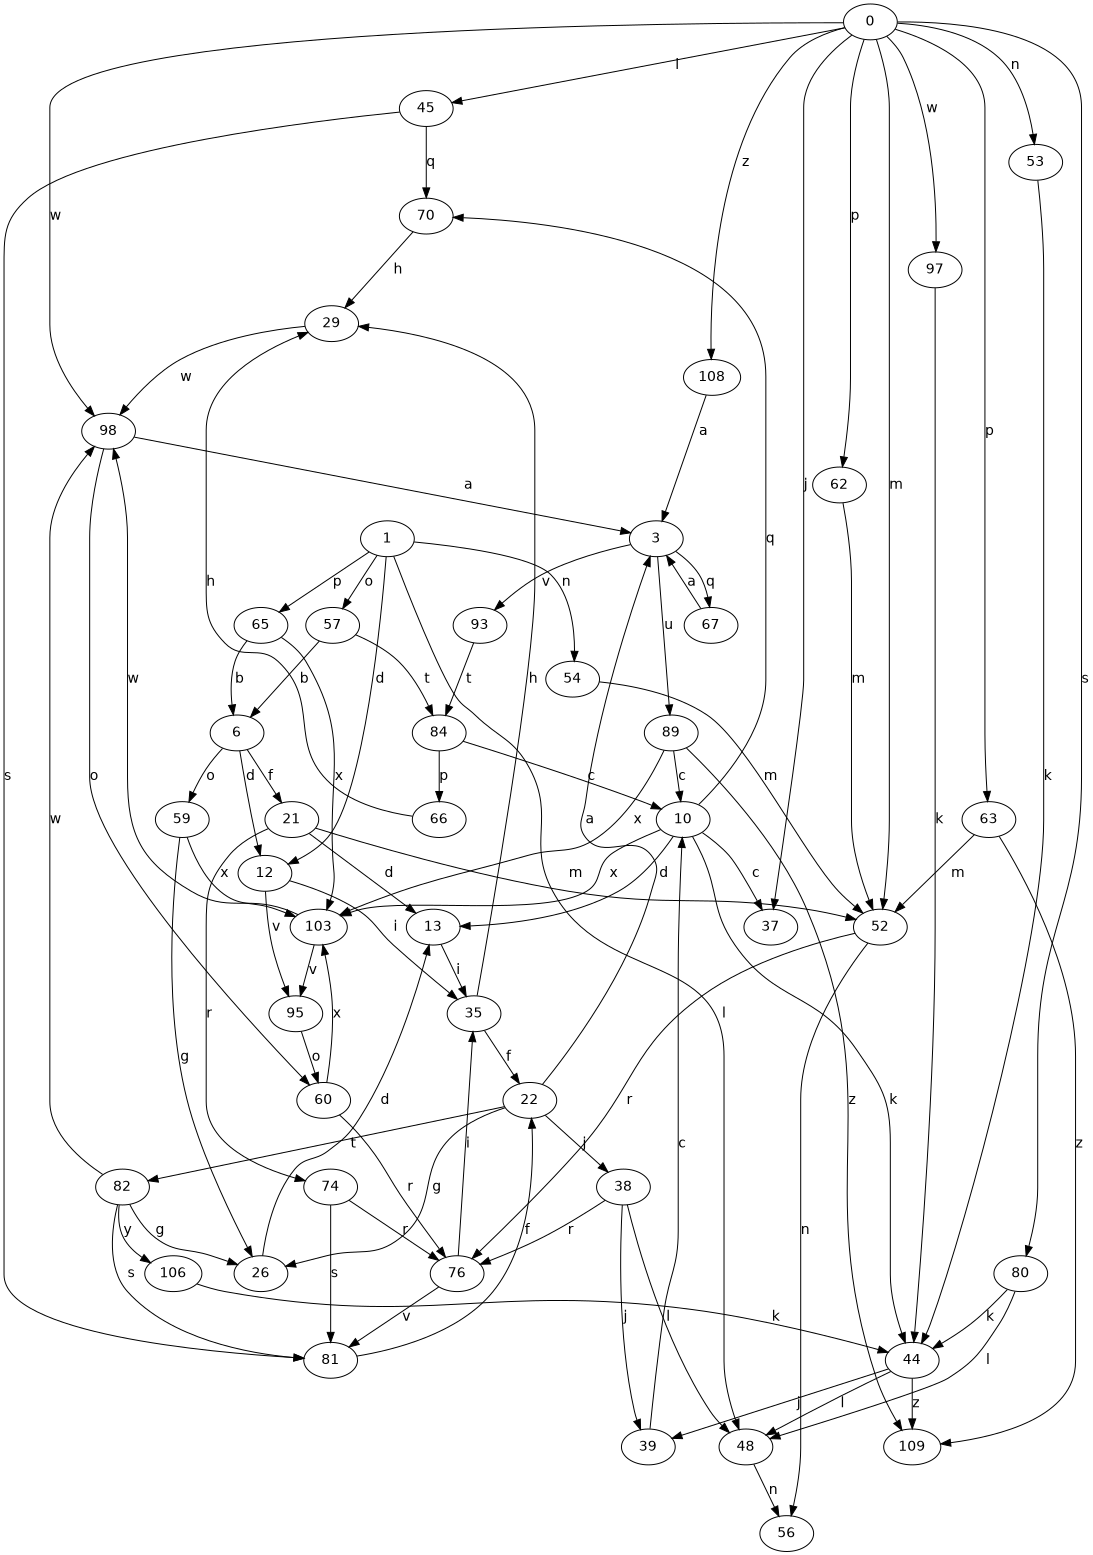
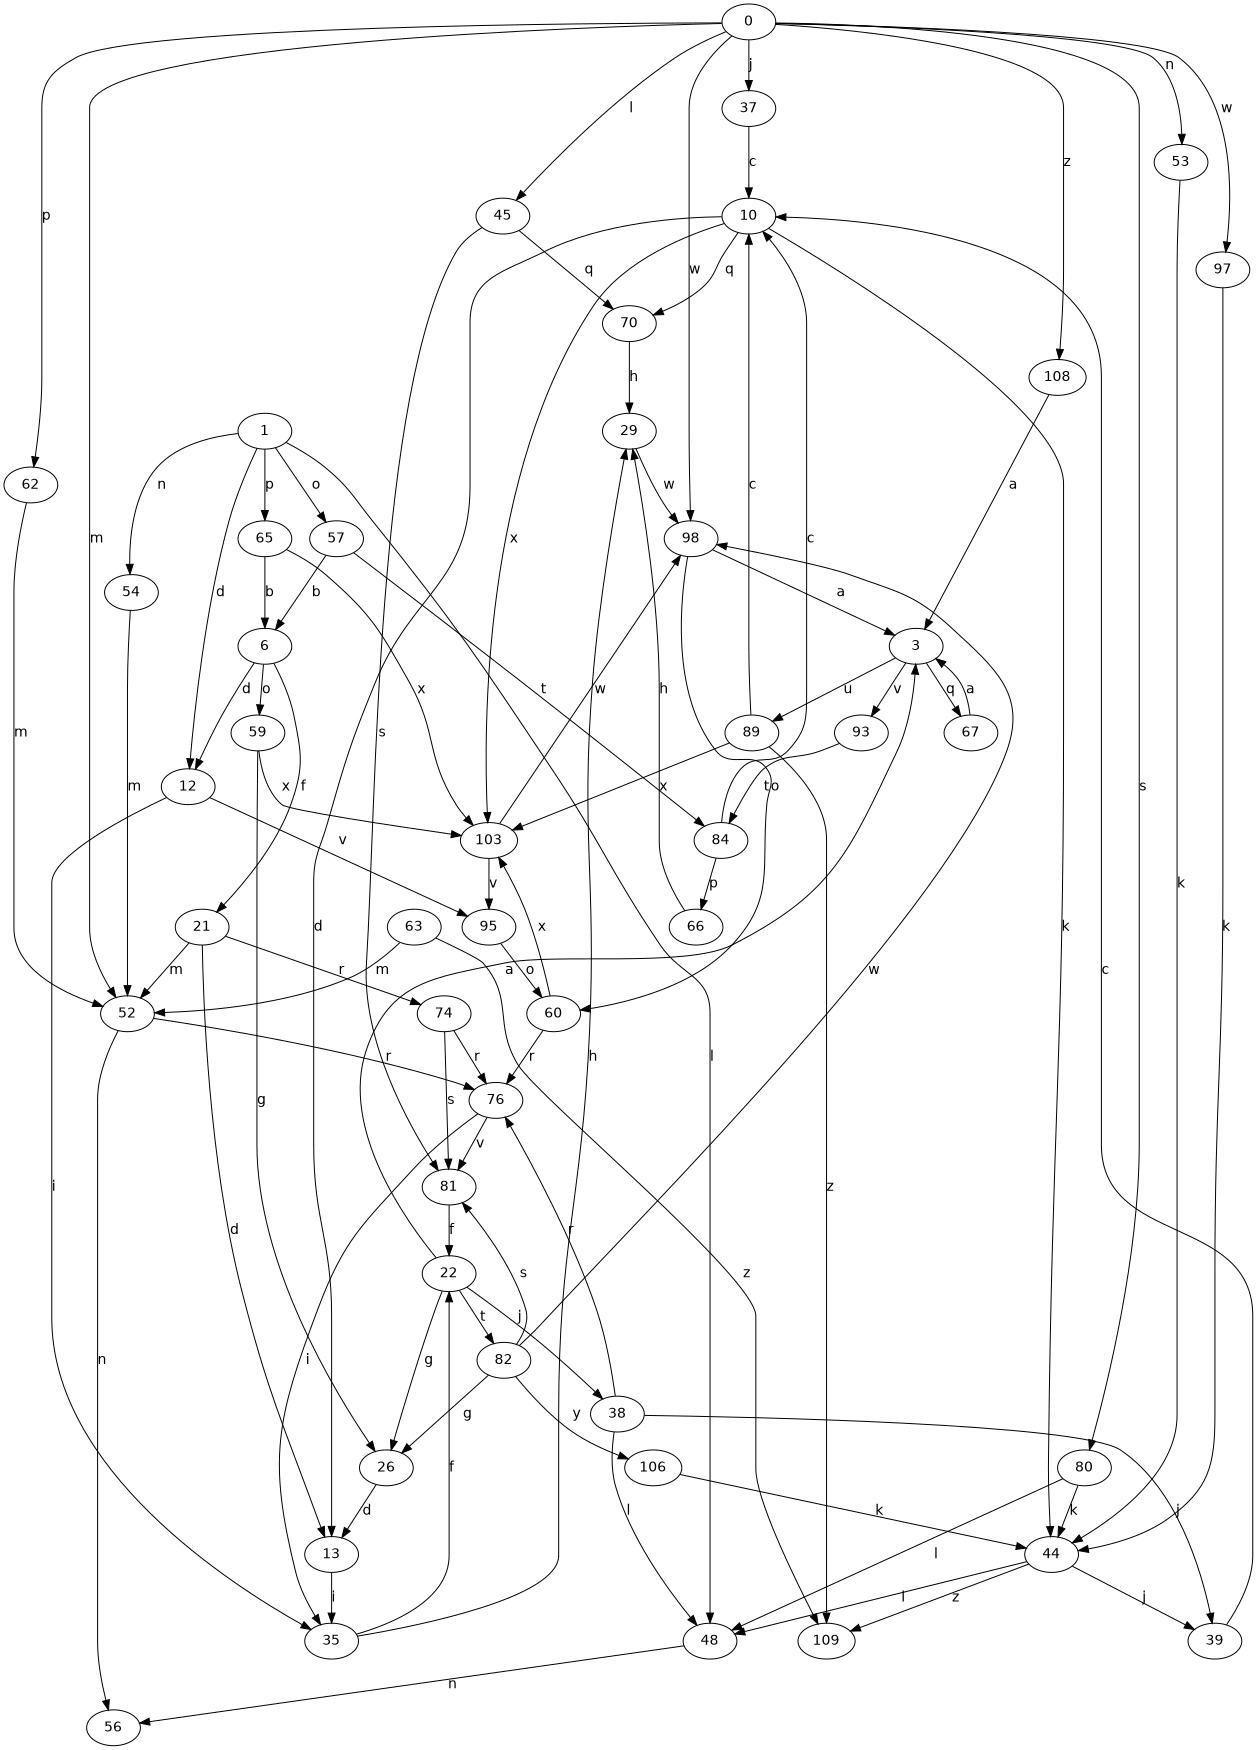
(985, 386) -> none
(735, 863) -> (749, 157)
